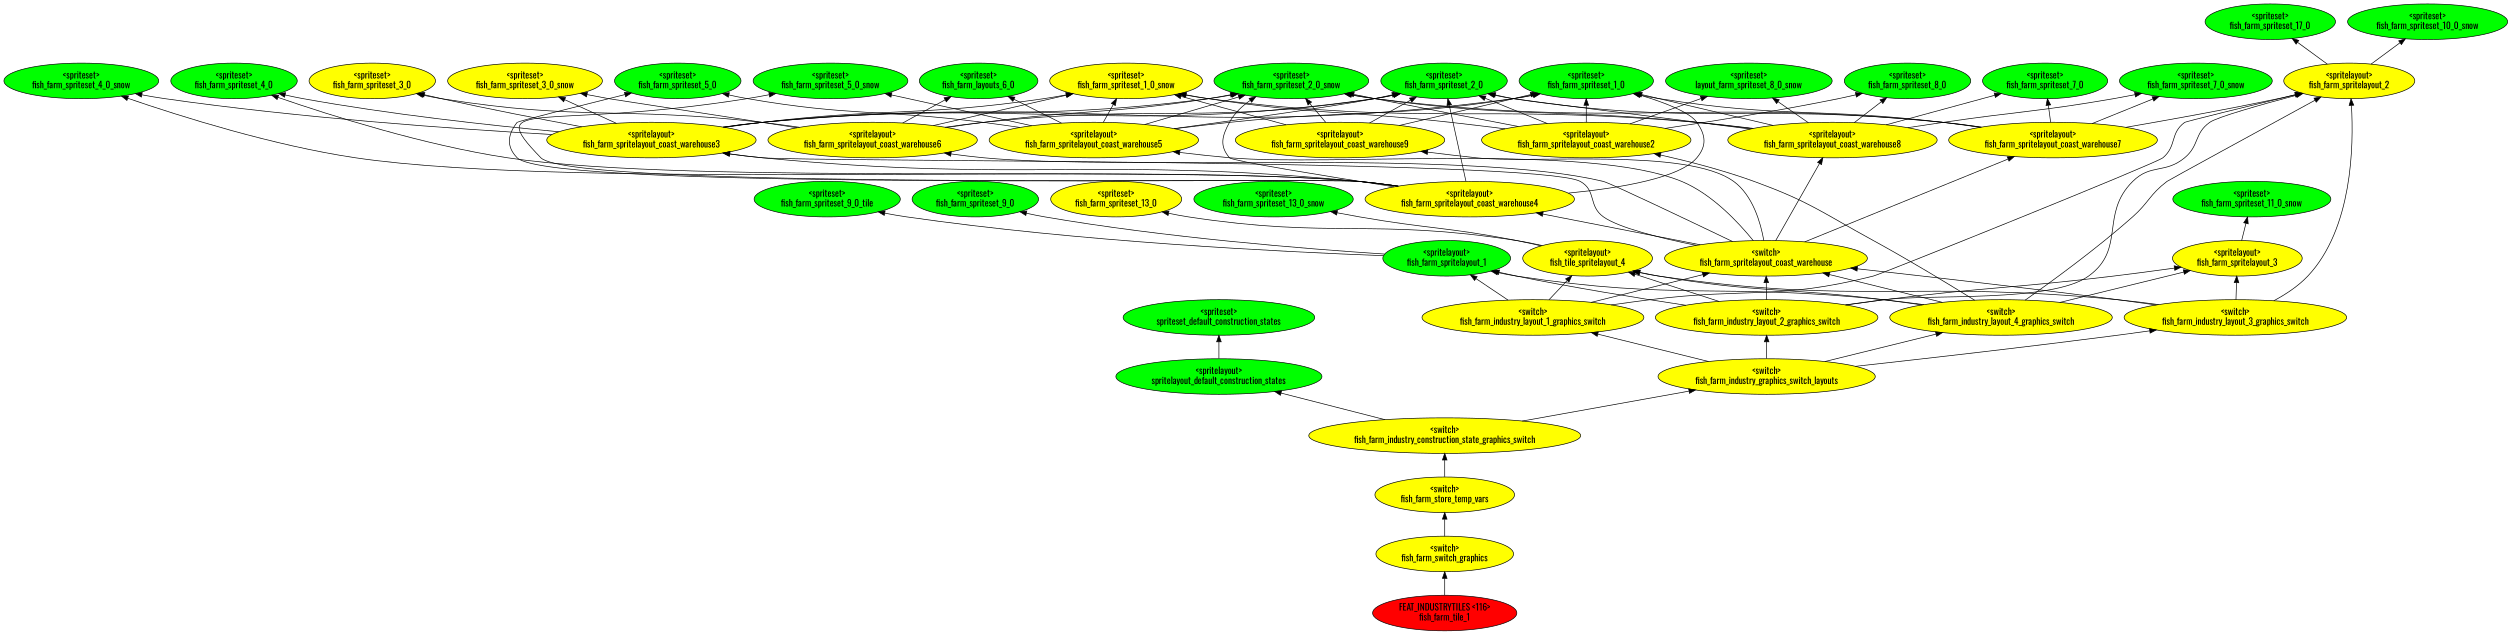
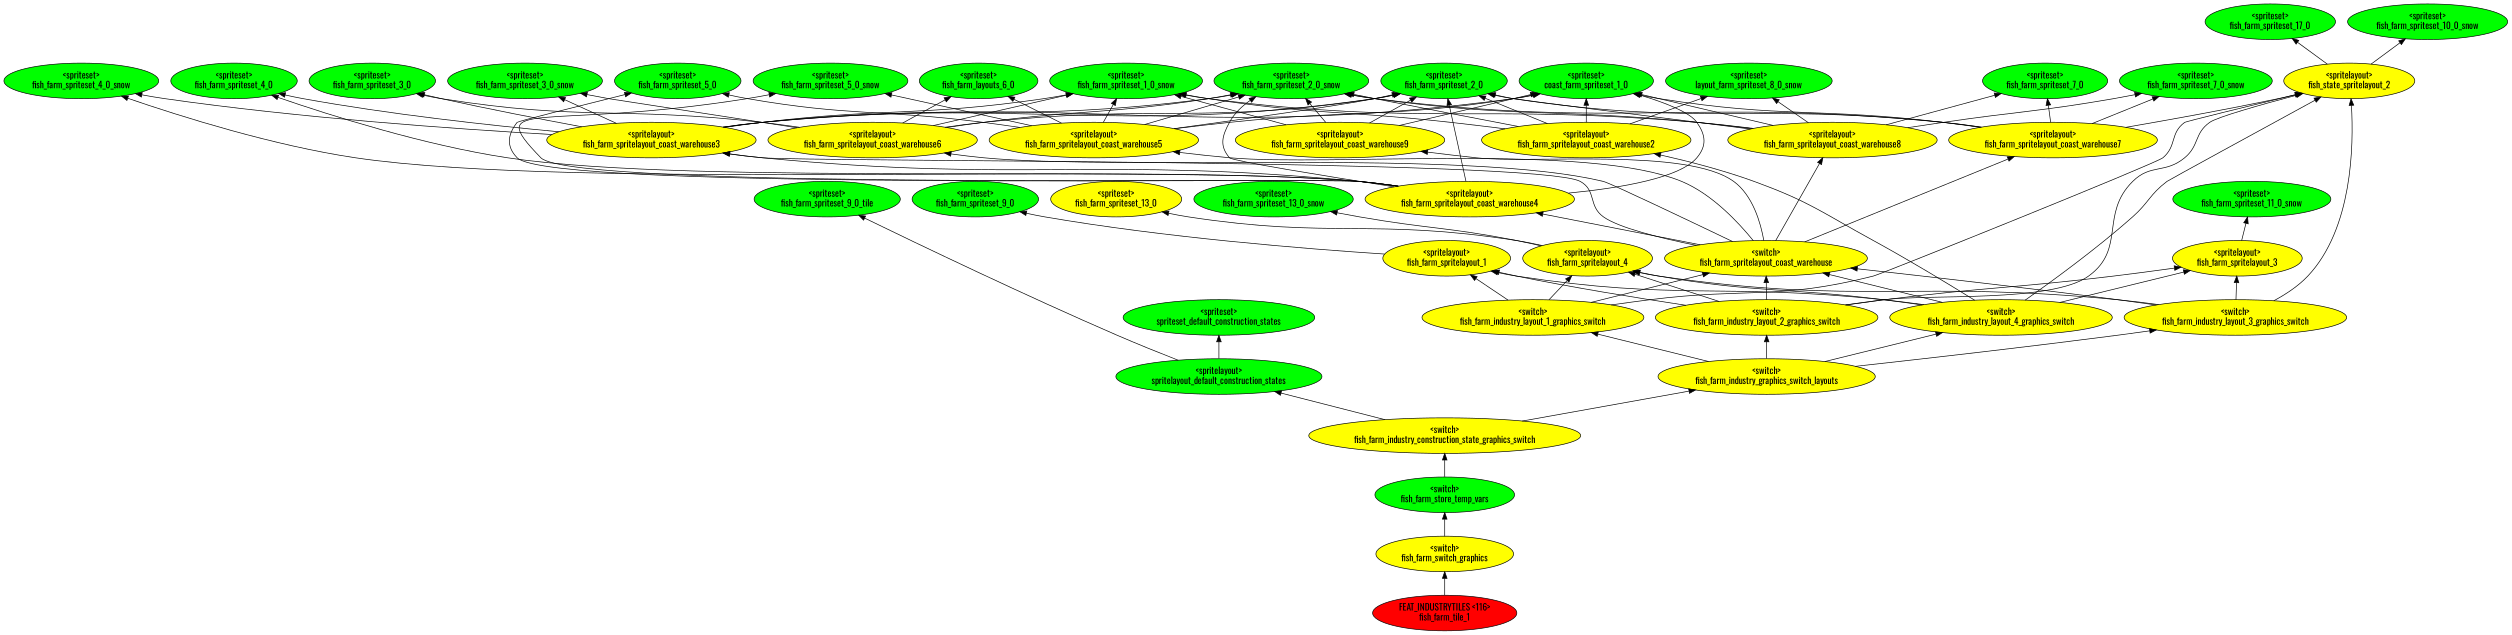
(372, 81) -> (372, 81)
(525, 81) -> (525, 81)
(1126, 81) -> (1126, 81)
(1586, 81) -> (1586, 81)
(1908, 81) -> none
(2349, 81) -> (2349, 81)
(1133, 241) -> (1020, 292)
(1447, 258) -> (1447, 258)
(1588, 258) -> (1588, 258)
(1445, 495) -> (1445, 495)
